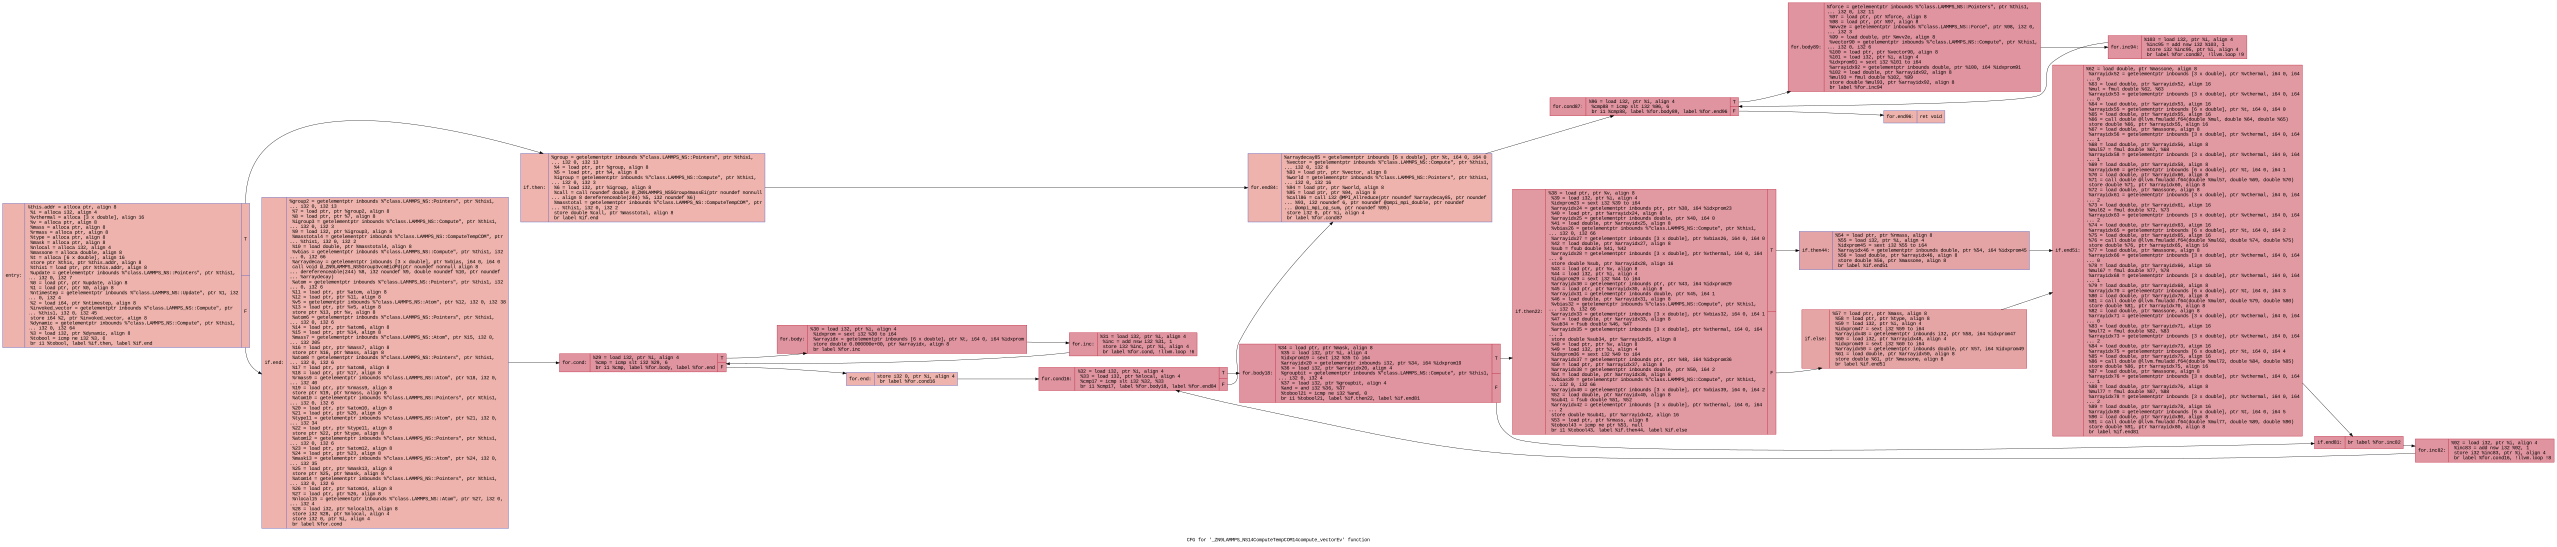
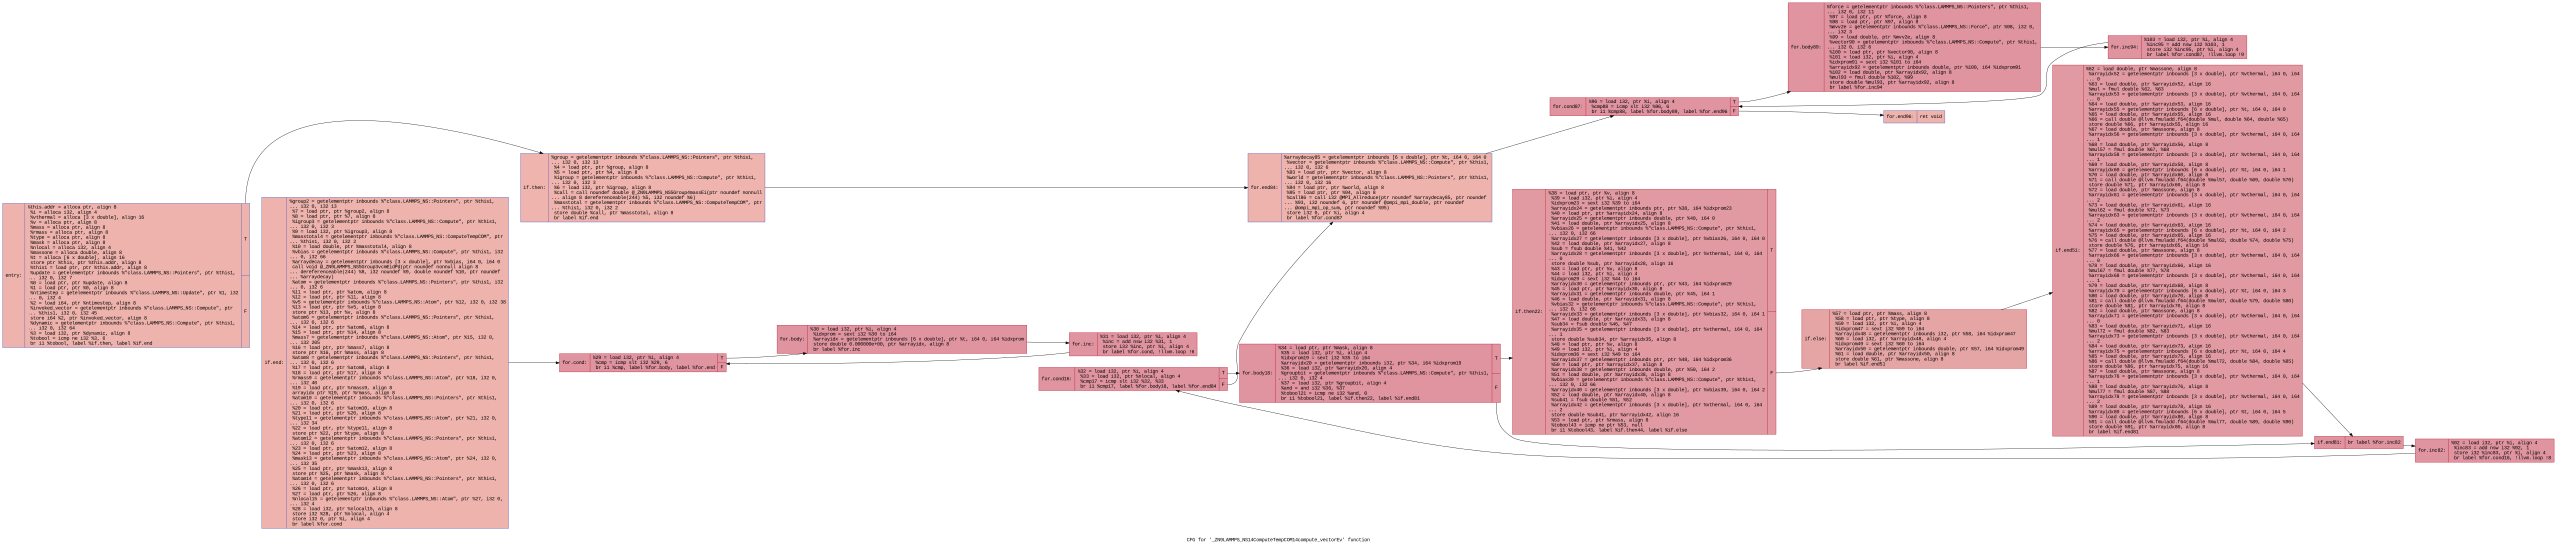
(1914, 251) -> none
(249, 362) -> none
(902, 379) -> none
(338, 393) -> (342, 393)
